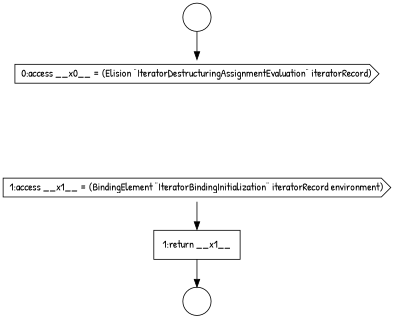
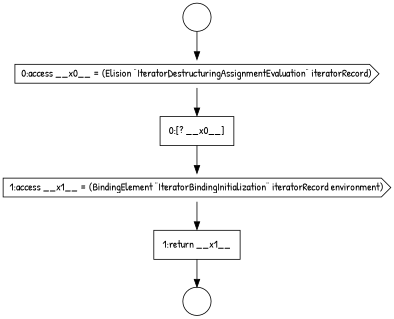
none -> (197, 131)
